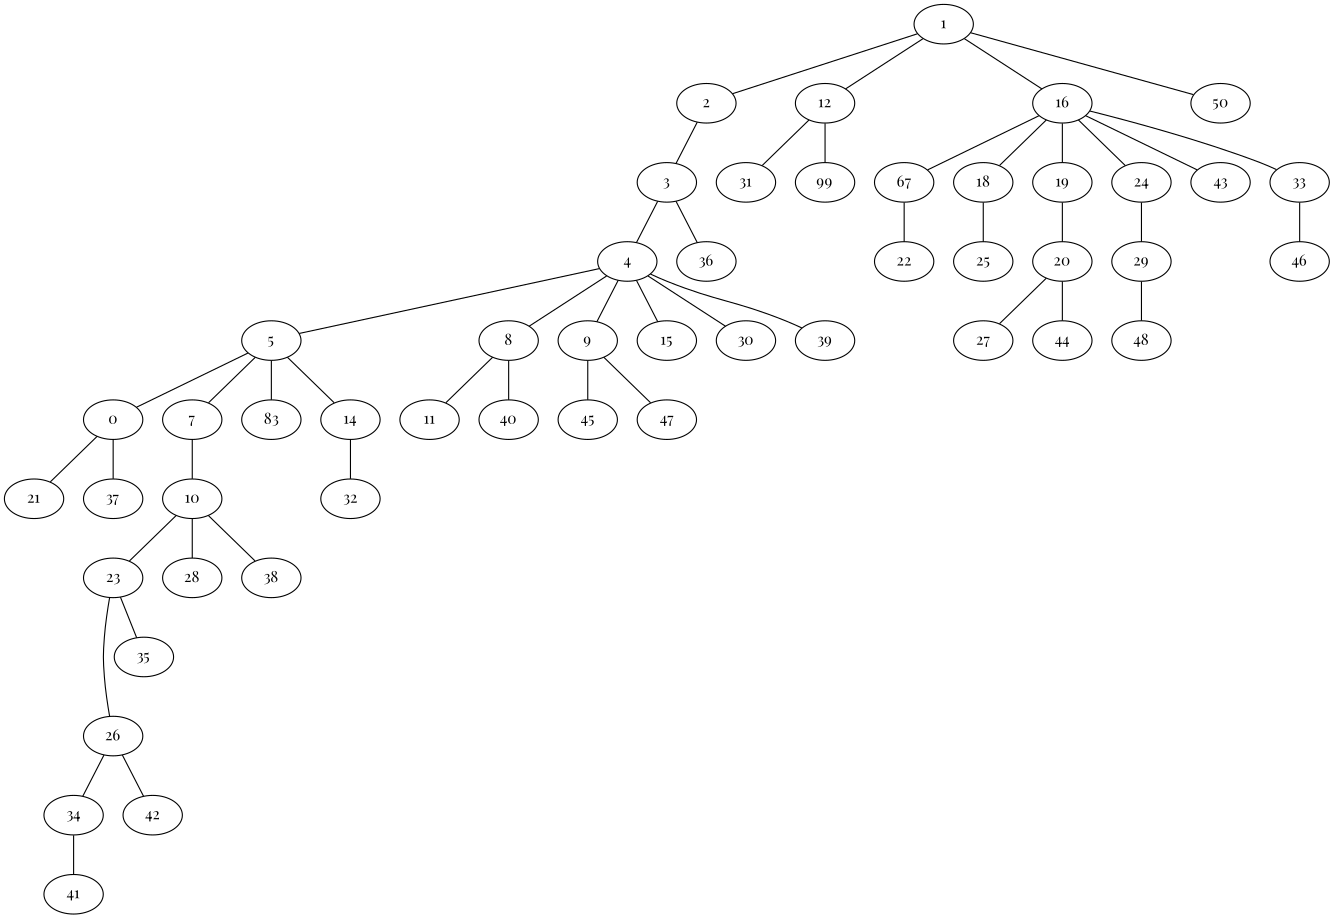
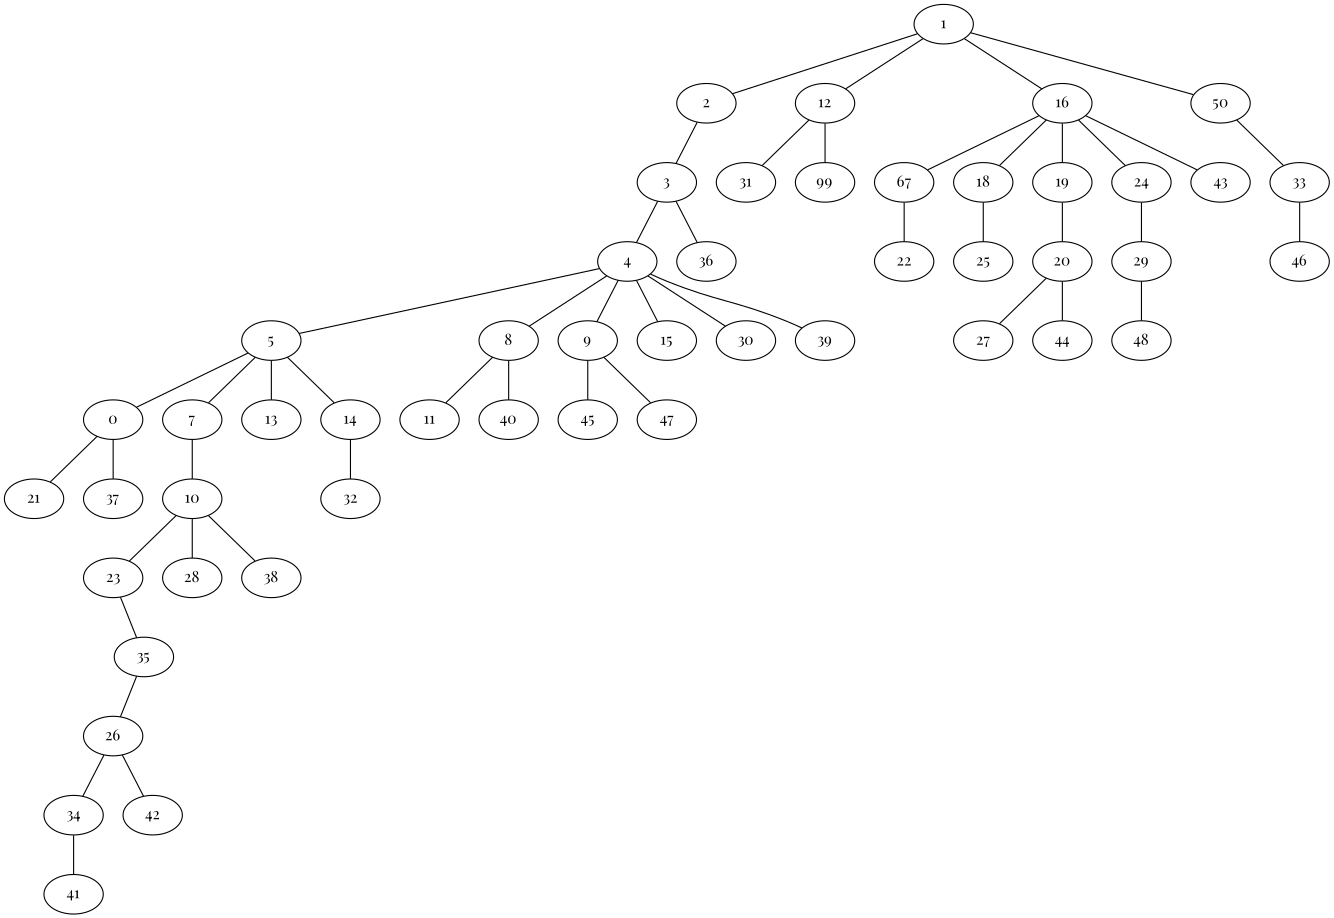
(1184, 137) -> (1260, 143)
(271, 420) -> (271, 420)
(103, 657) -> (129, 697)
